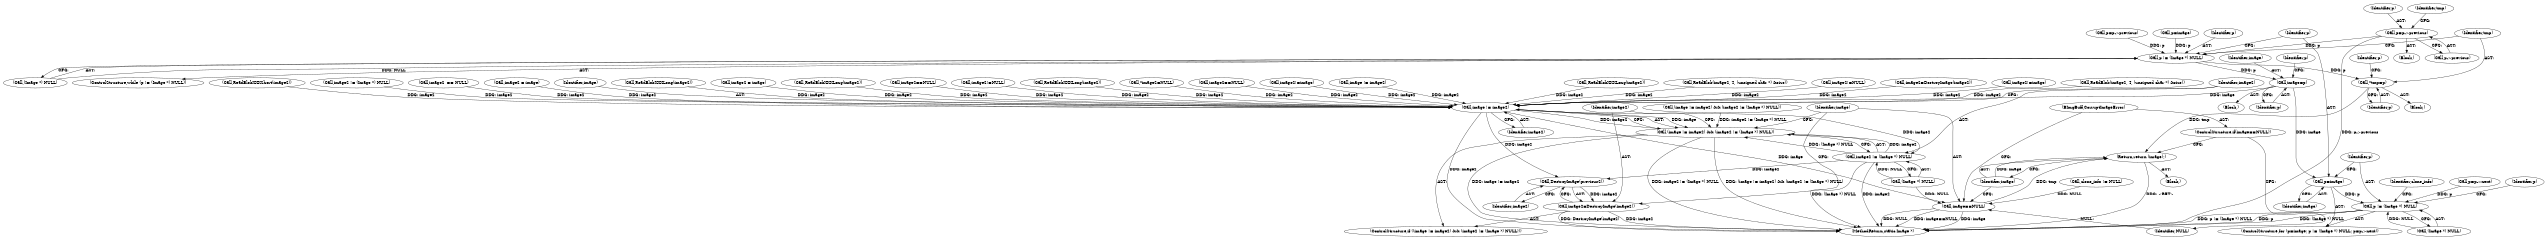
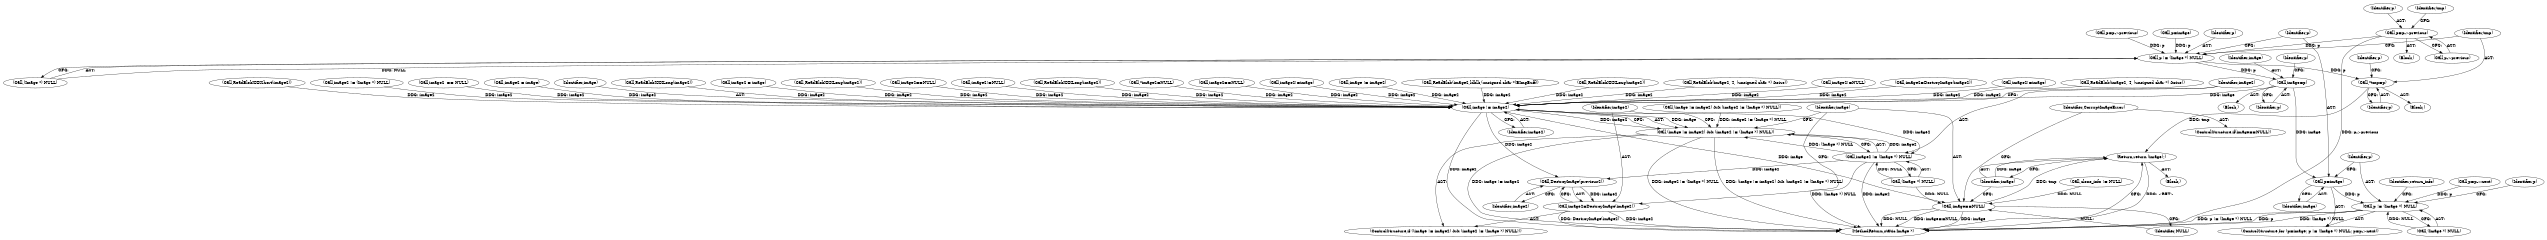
(138, 83) -> none
none -> (1480, 83)
(2094, 108) -> (2094, 108)
(2188, 145) -> (2044, 218)
(2412, 182) -> (2412, 182)
(2325, 221) -> (2085, 208)
